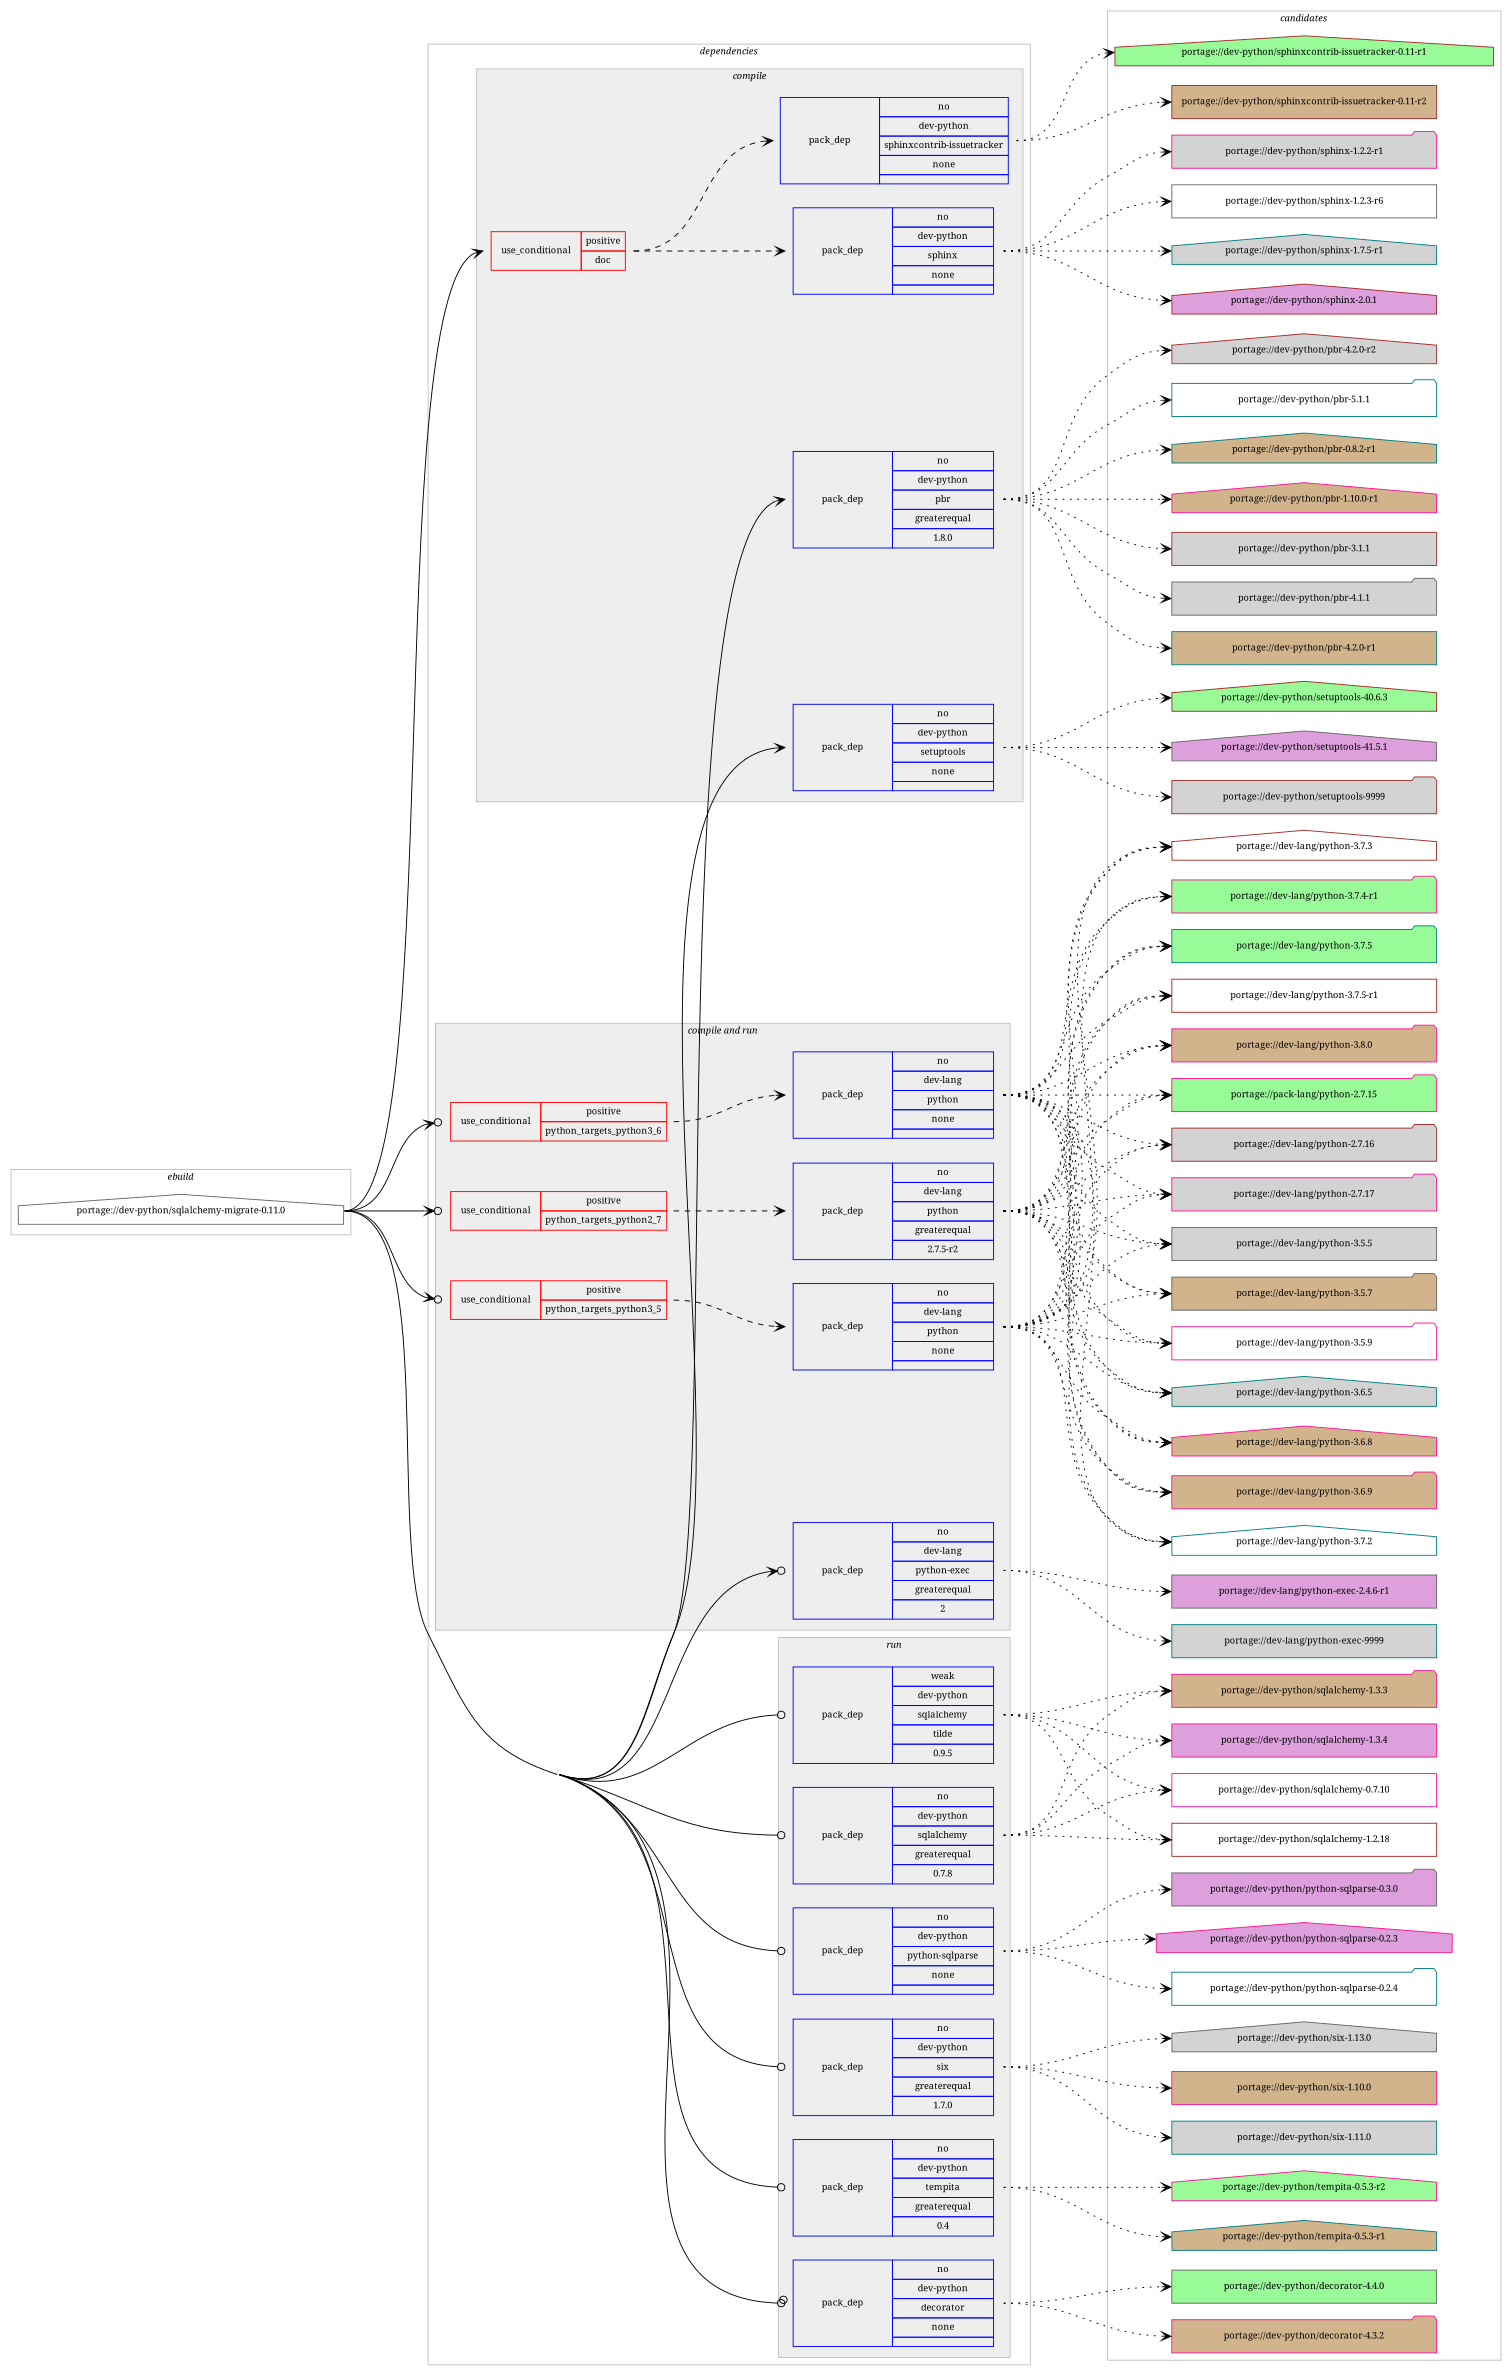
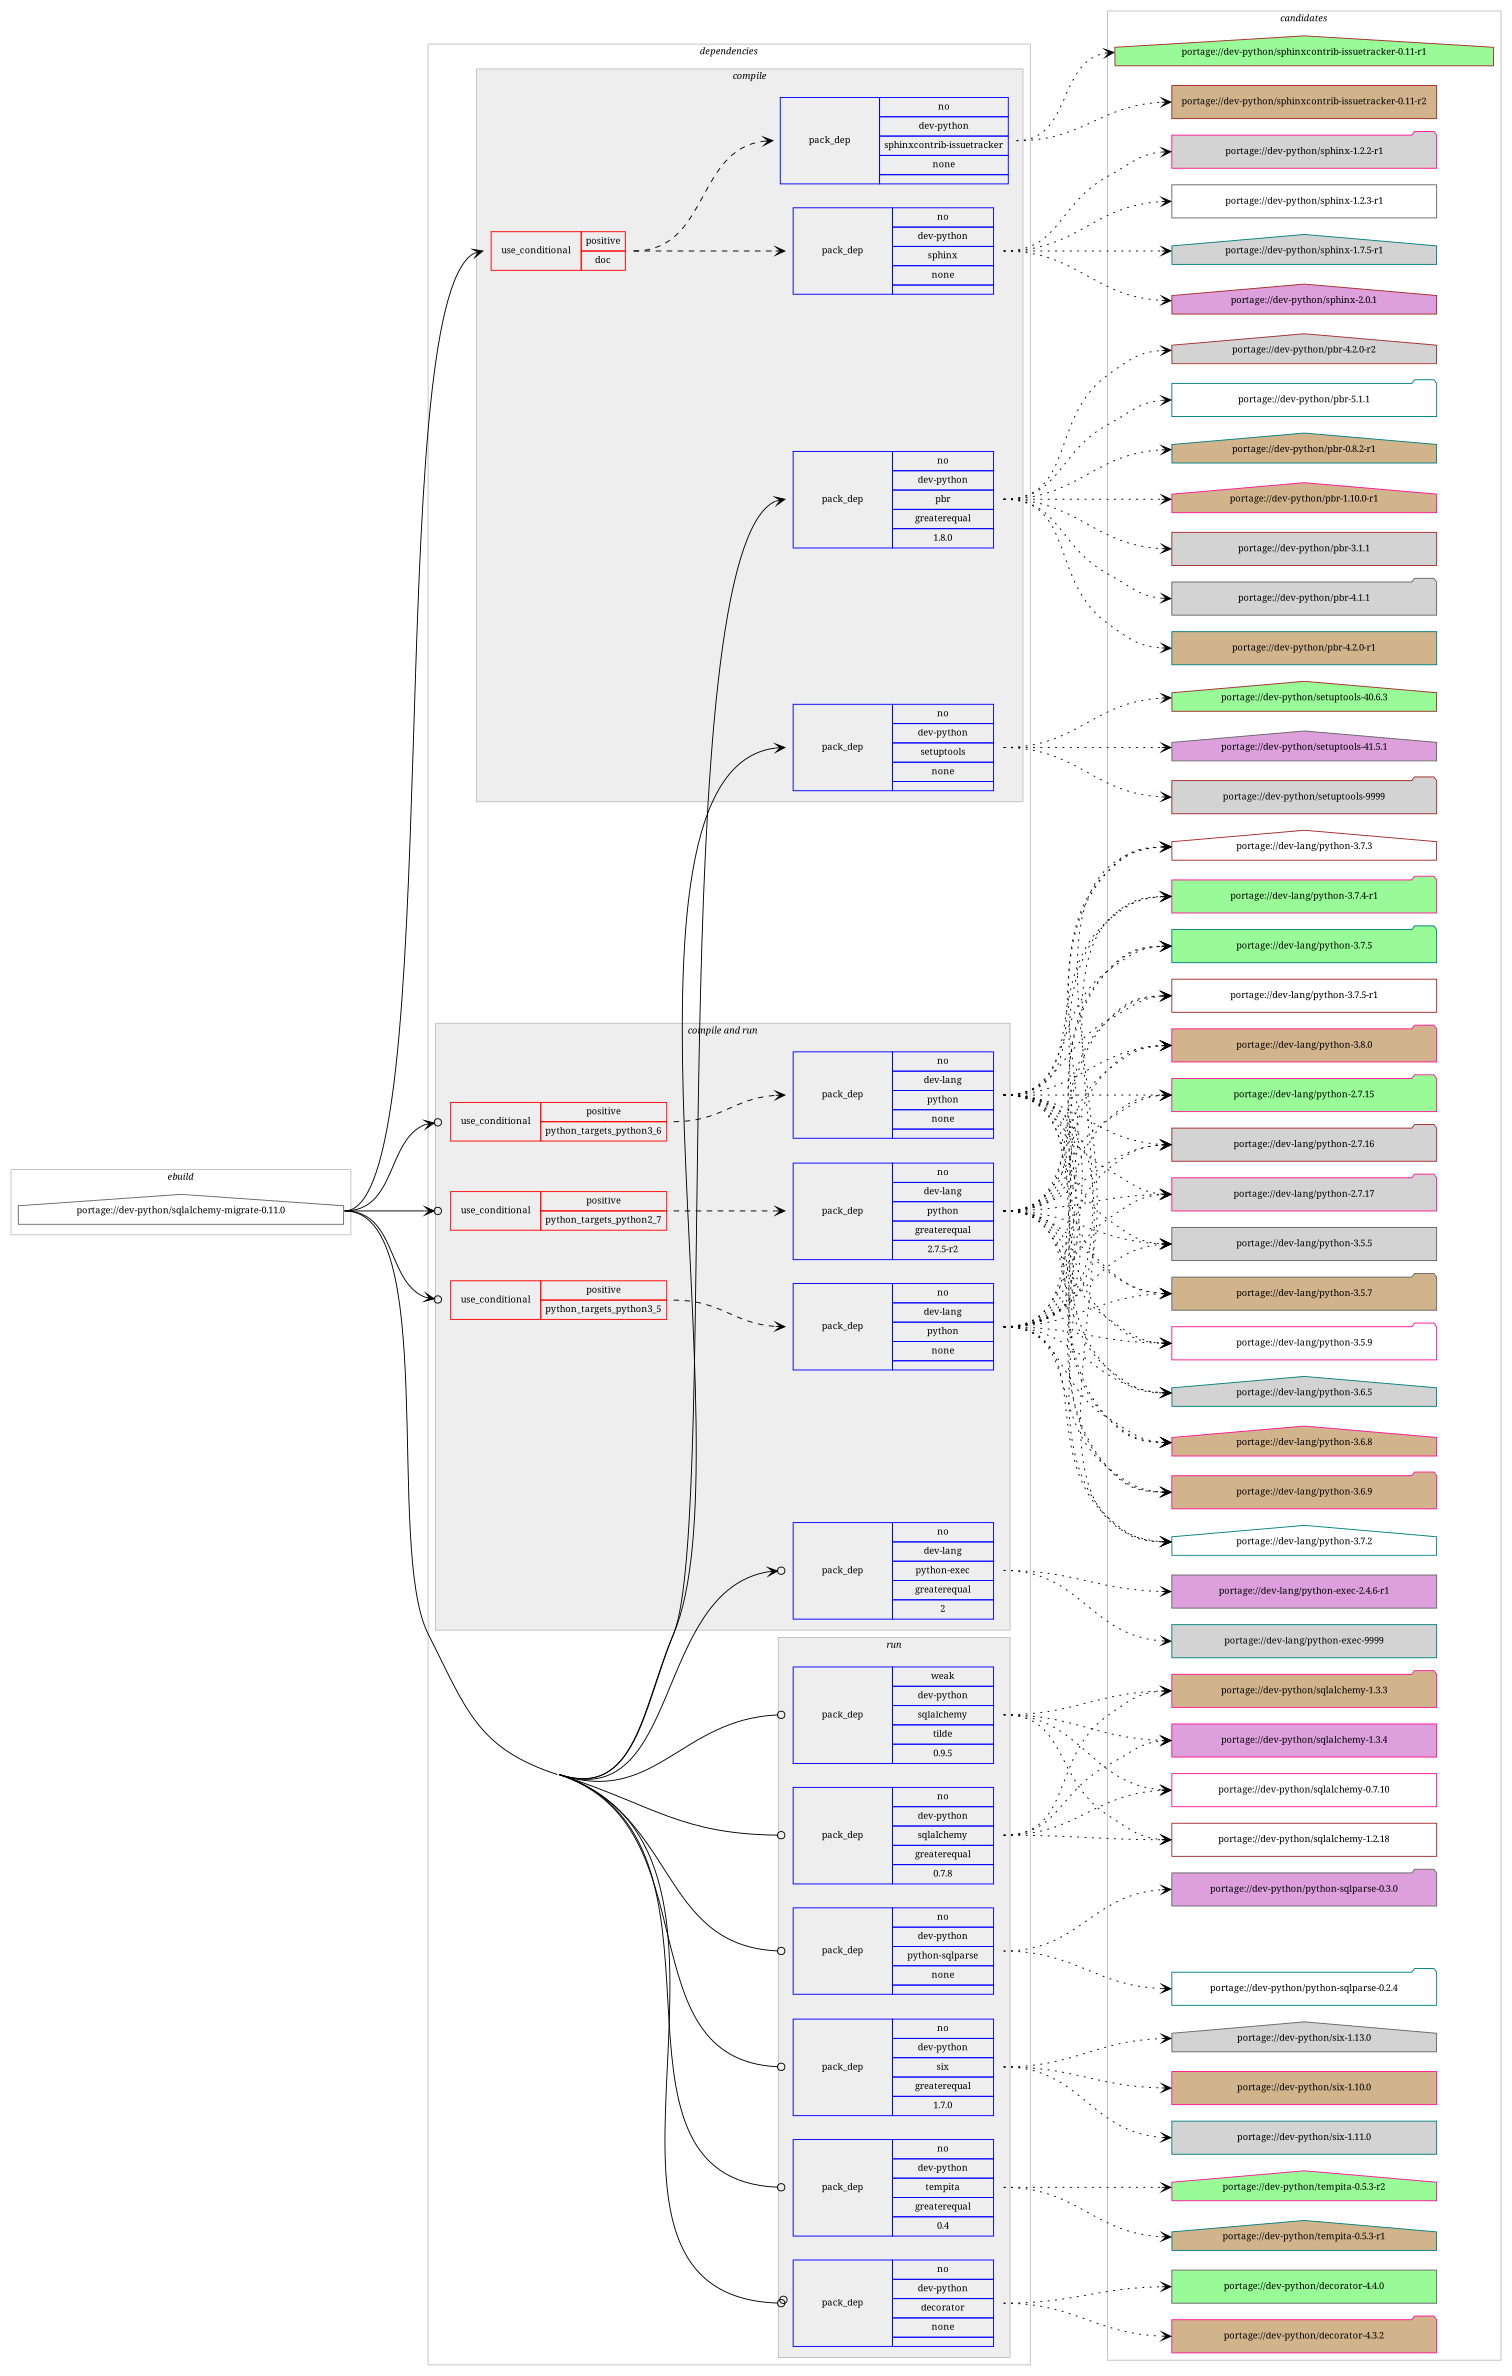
(1304, 201) -> (1304, 201)
(1304, 1095) -> (1304, 1095)
(1304, 1939) -> none
